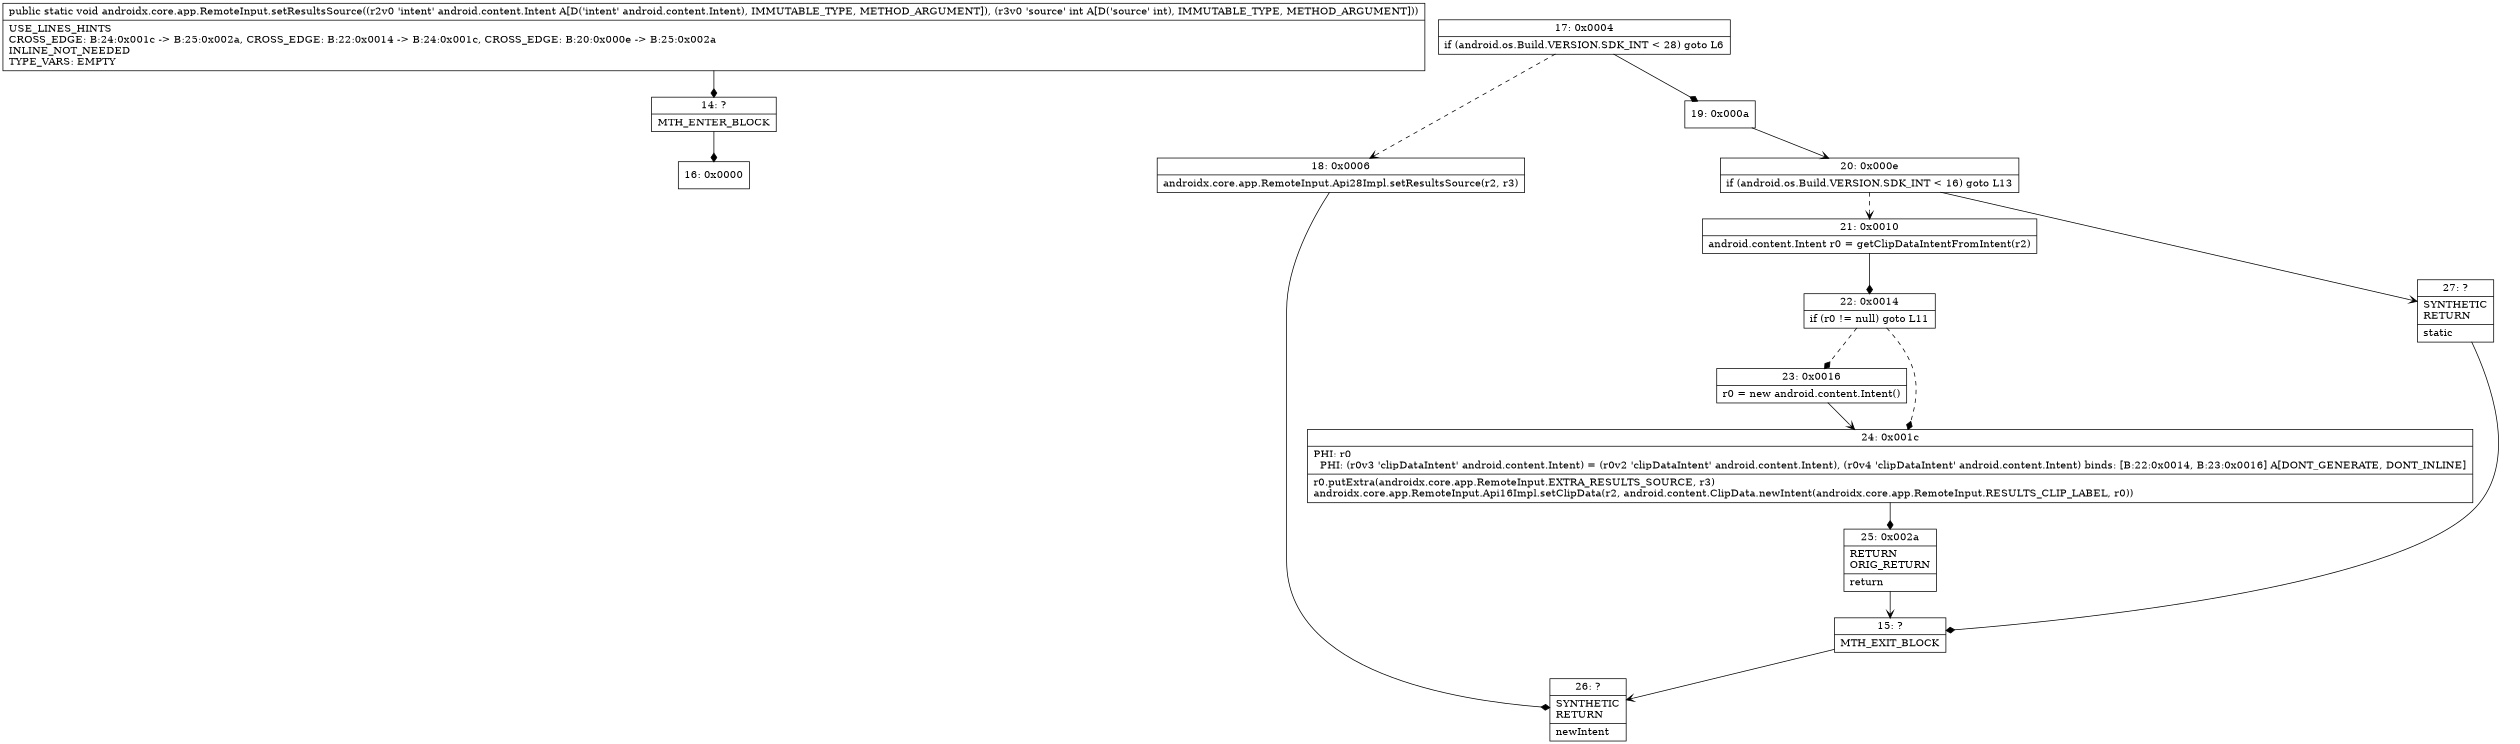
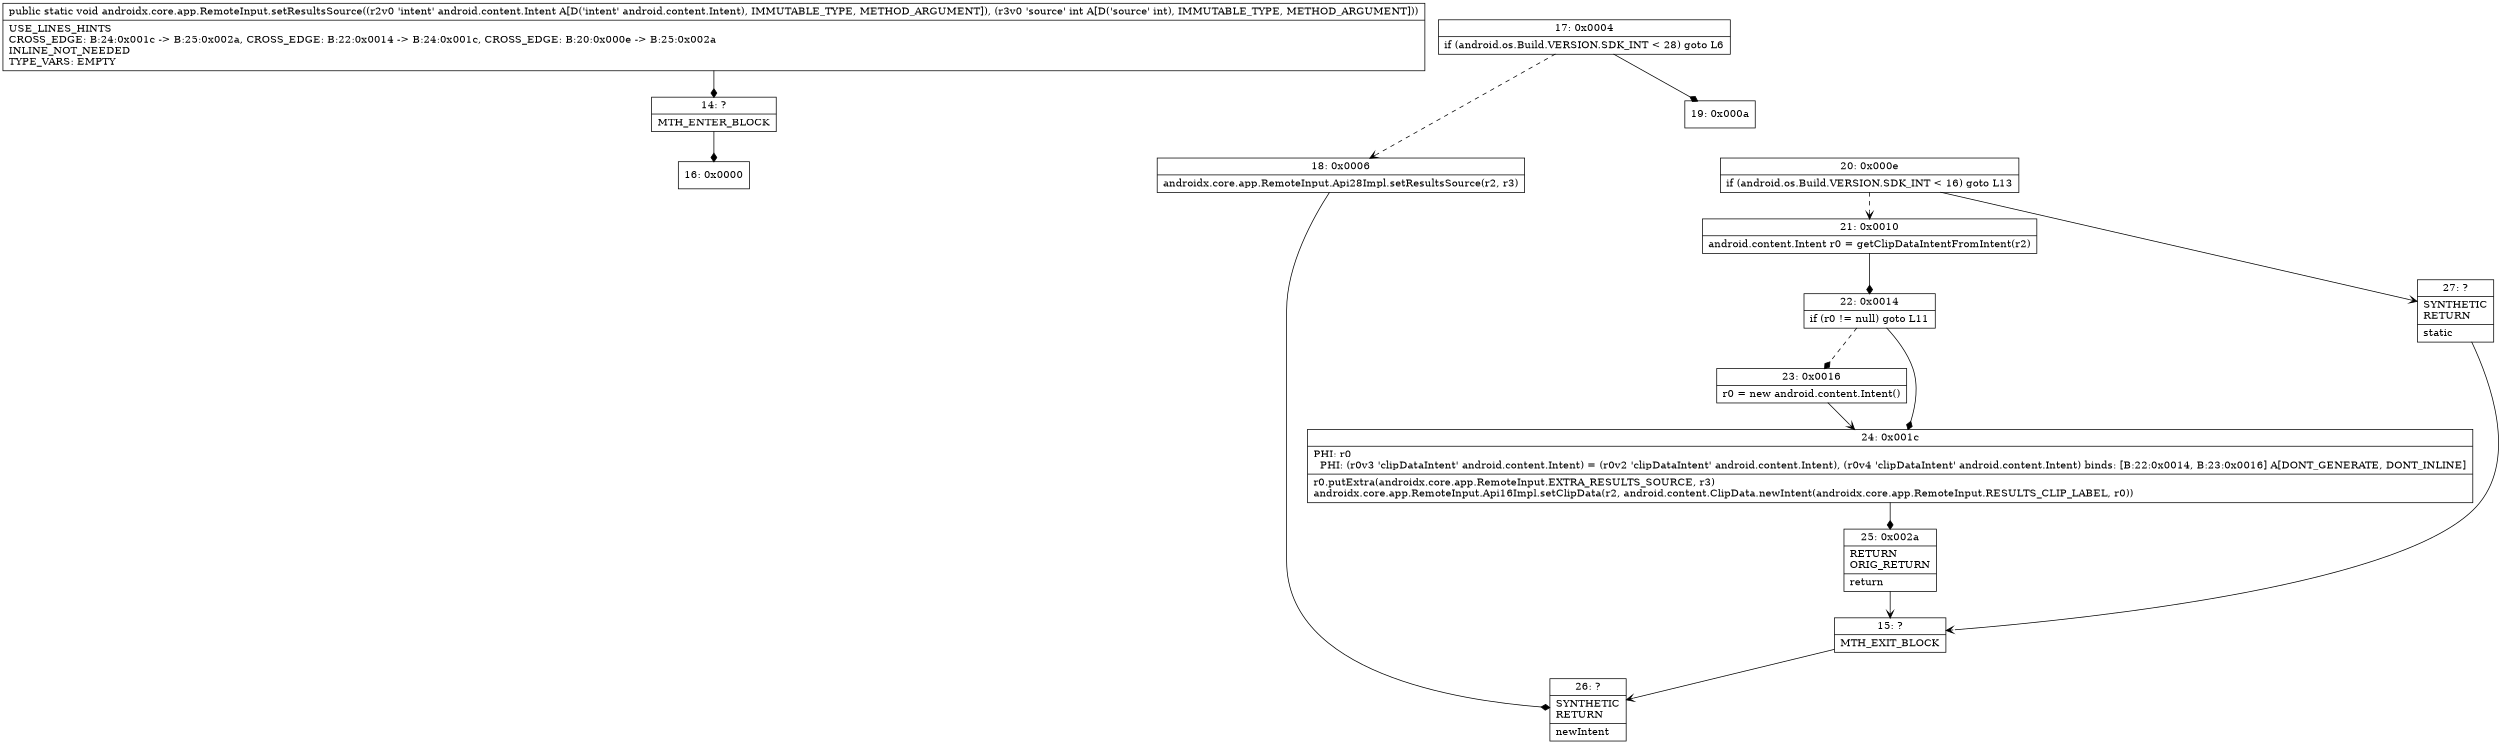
(1787, 142) -> none
(1914, 371) -> (1914, 371)
(2309, 579) -> (2309, 579)
